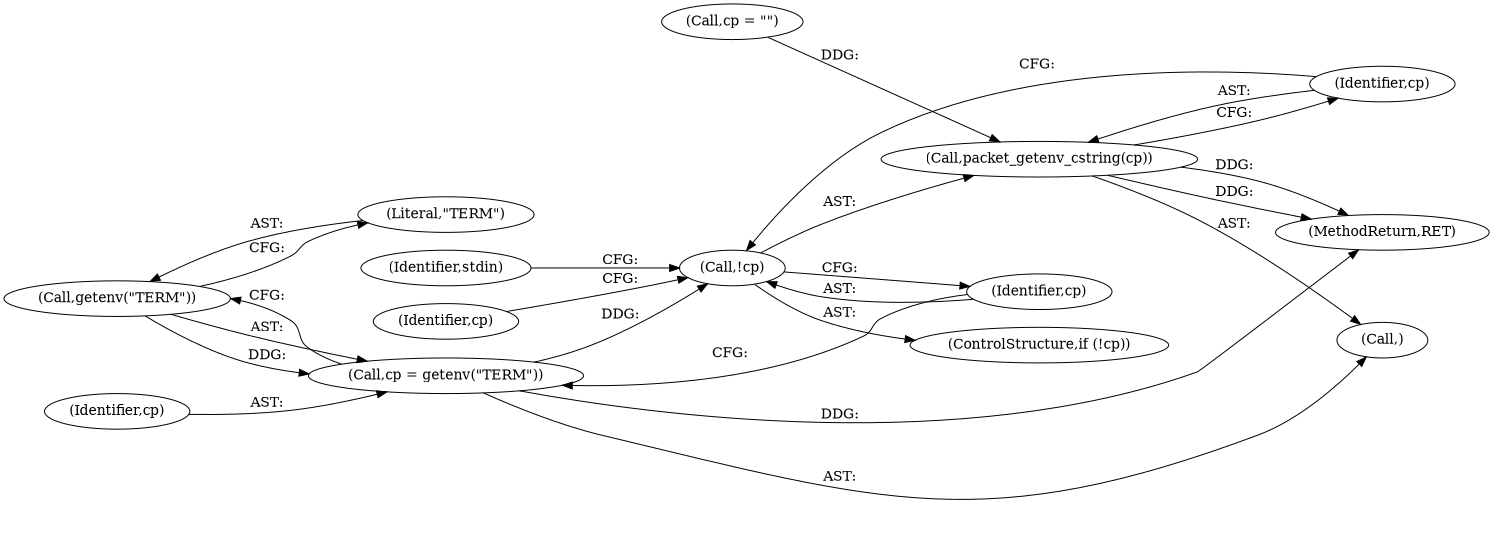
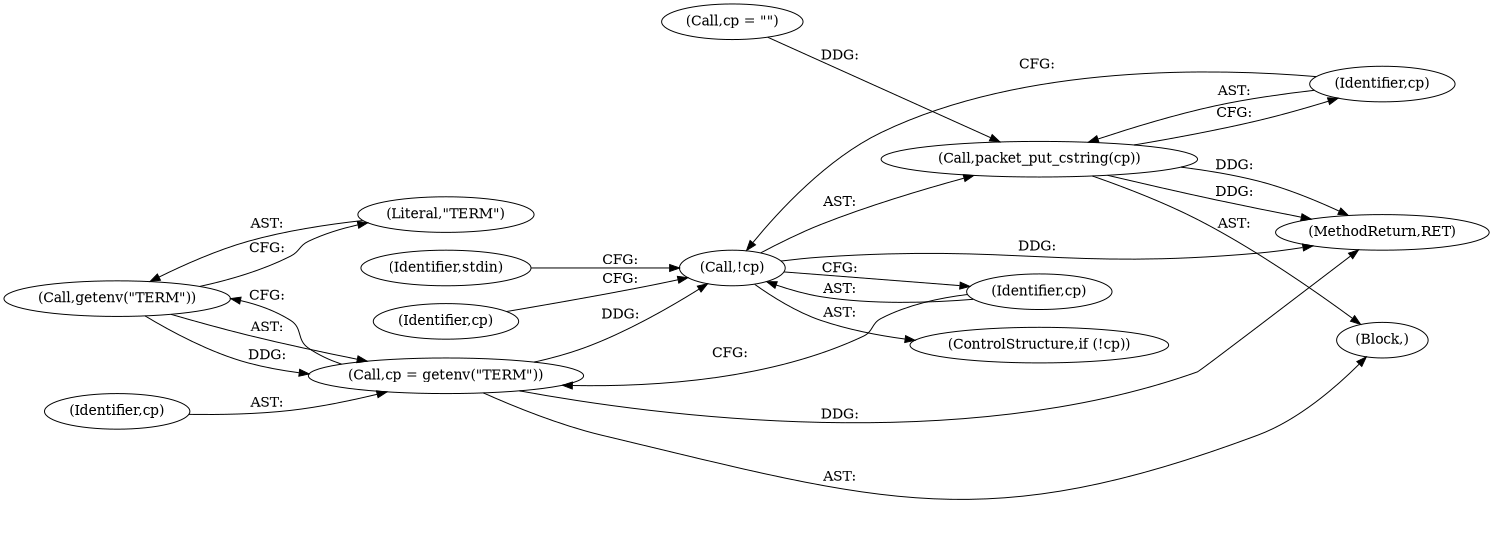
(1039, 159) -> (1039, 159)
none -> (1042, 257)
(1382, 340) -> (1382, 340)
